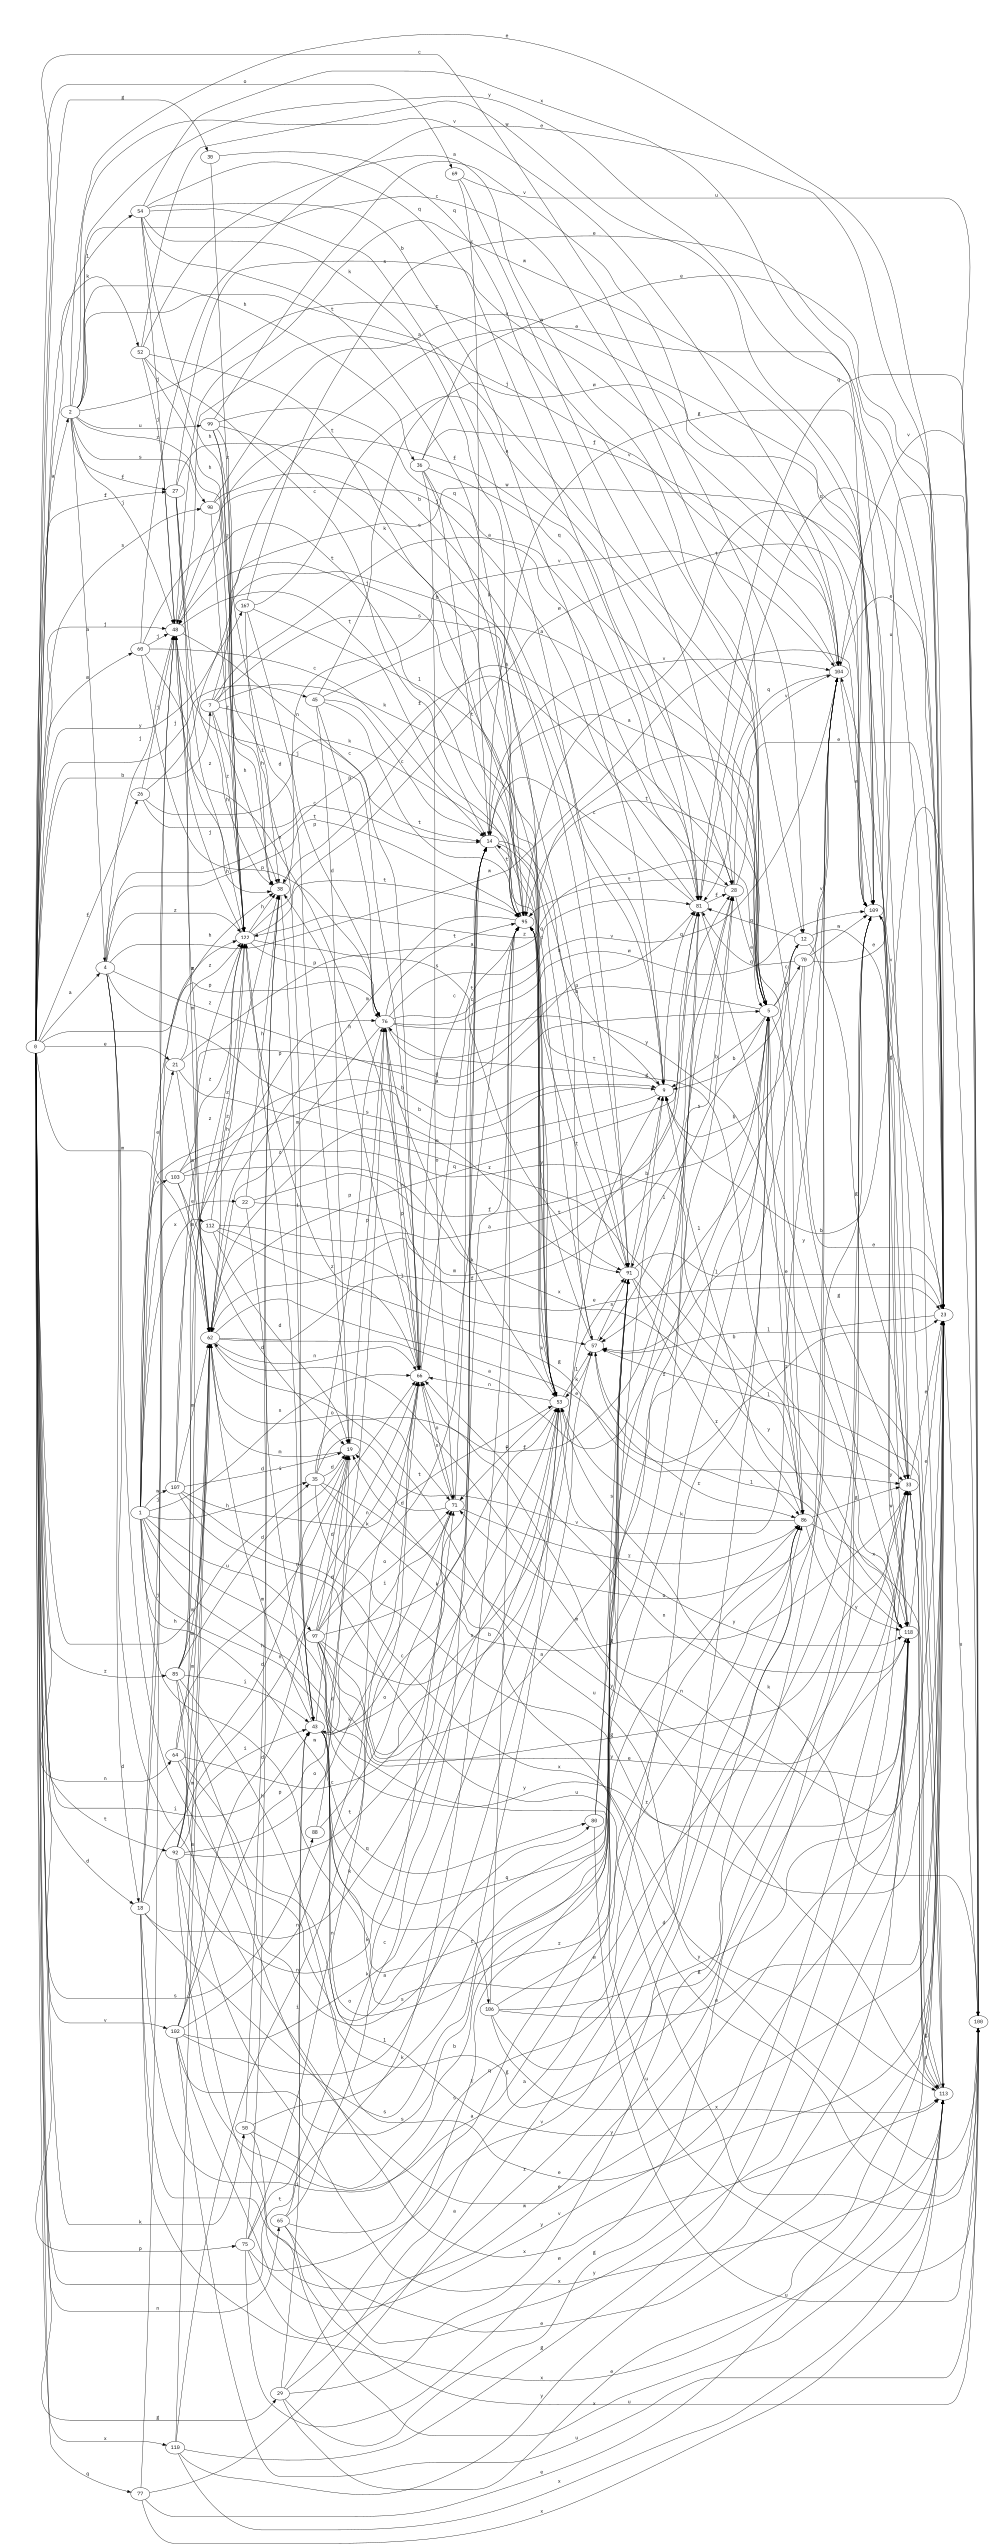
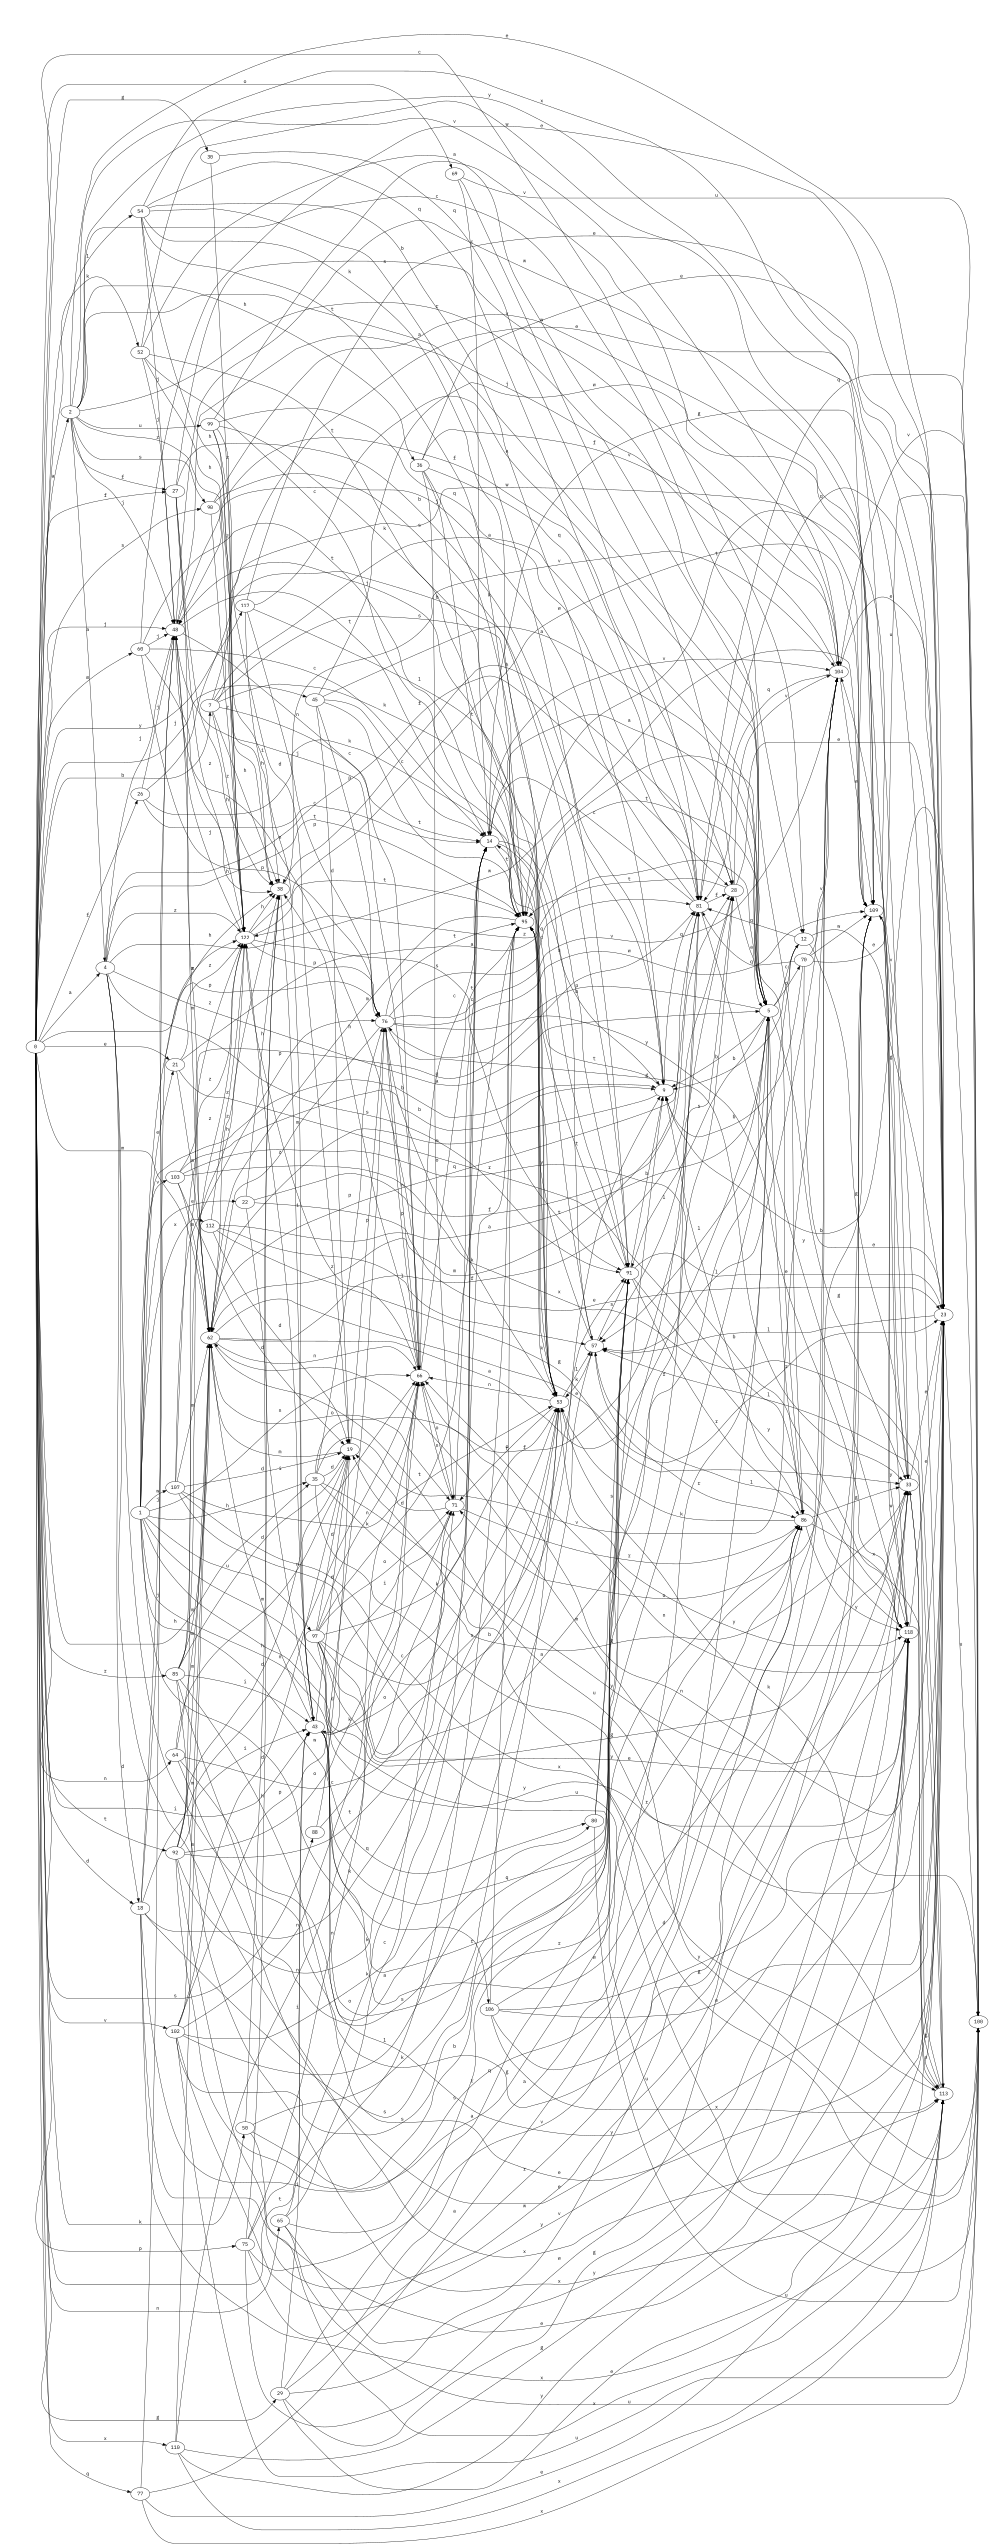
(245, 606) -> (245, 606)
